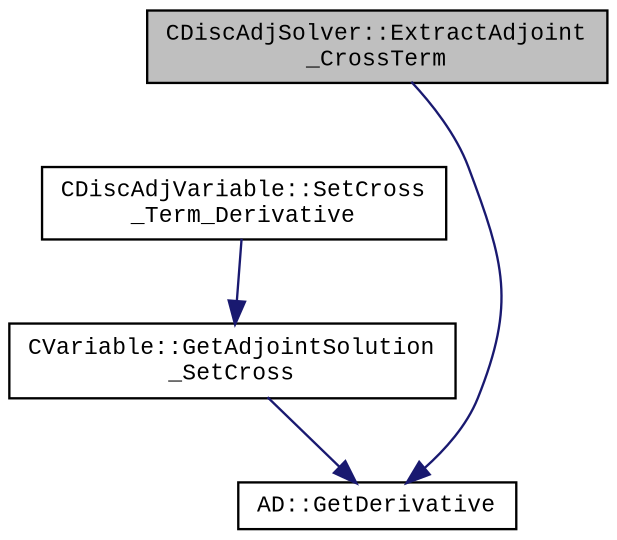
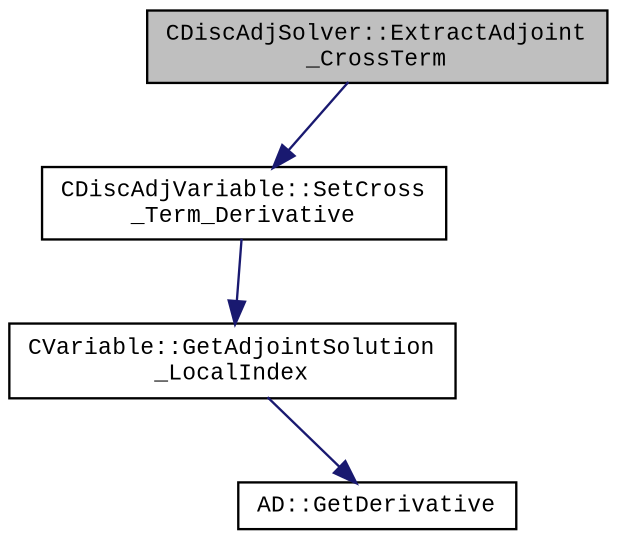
(500, 275) -> (319, 116)
(232, 361) -> (232, 361)
